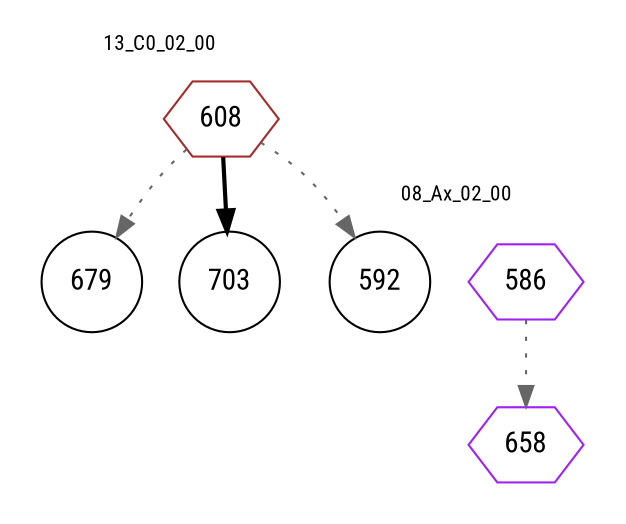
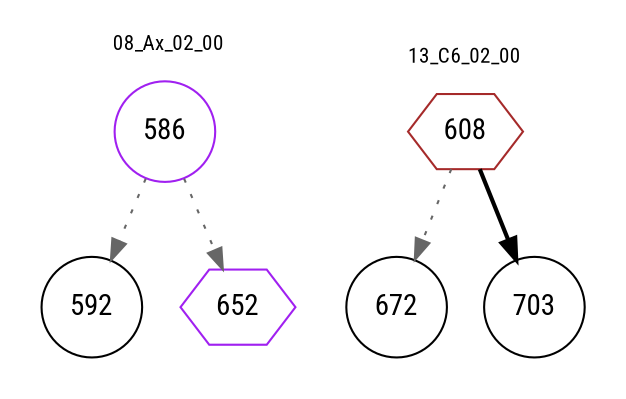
(161, 45) -> (466, 58)
(306, 177) -> (133, 210)
(92, 282) -> (397, 307)
(526, 282) -> (165, 132)
(526, 445) -> (238, 307)
